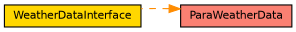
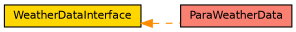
(155, 9) -> (166, 23)
